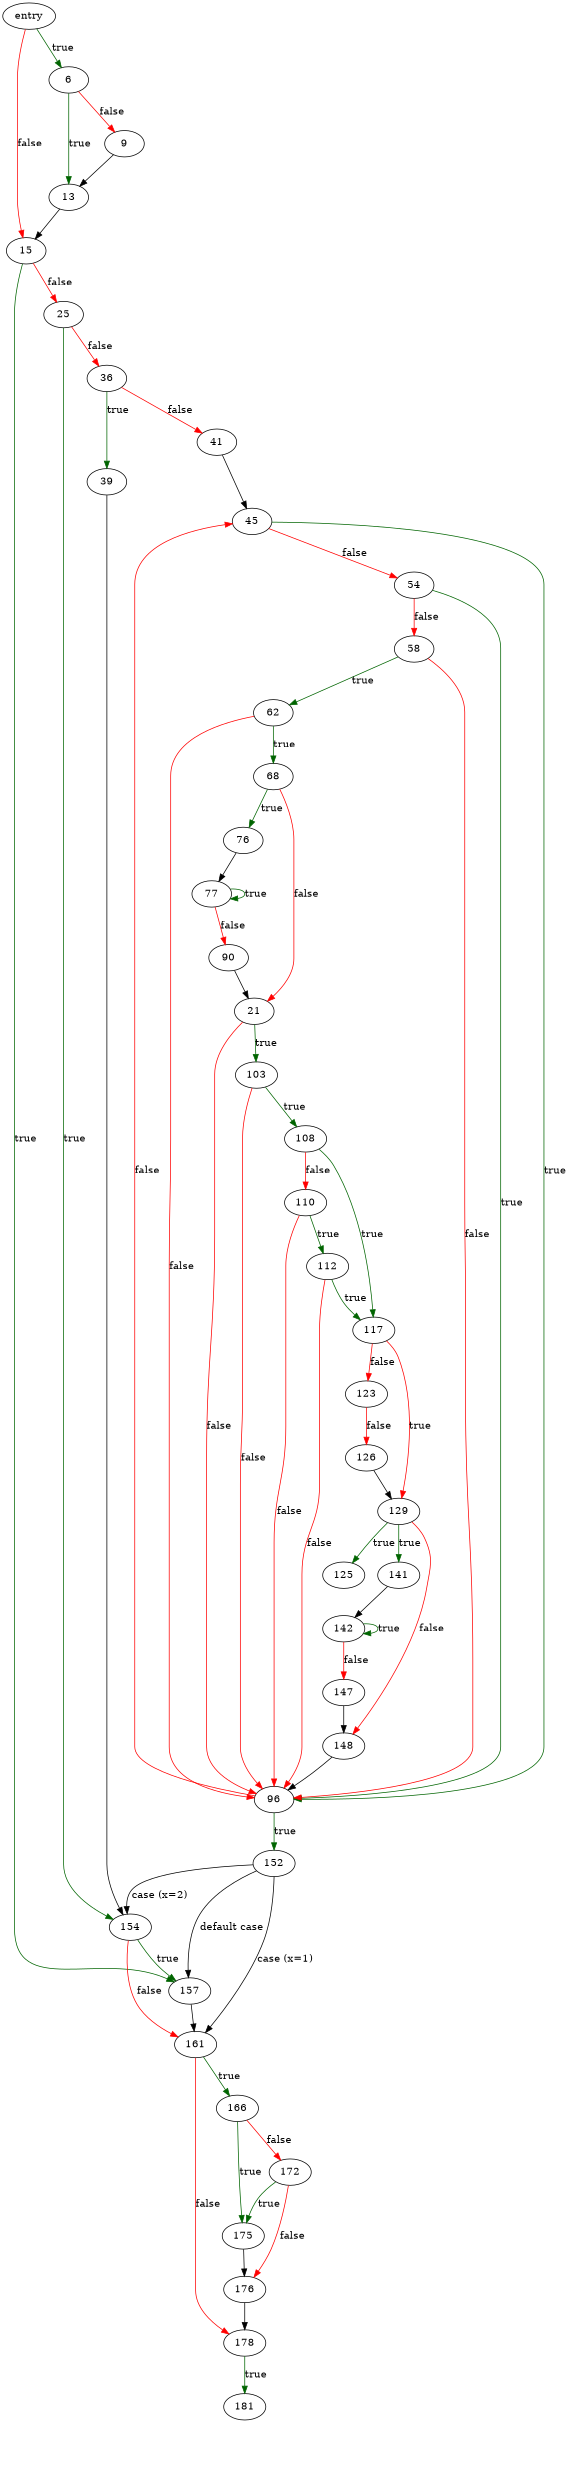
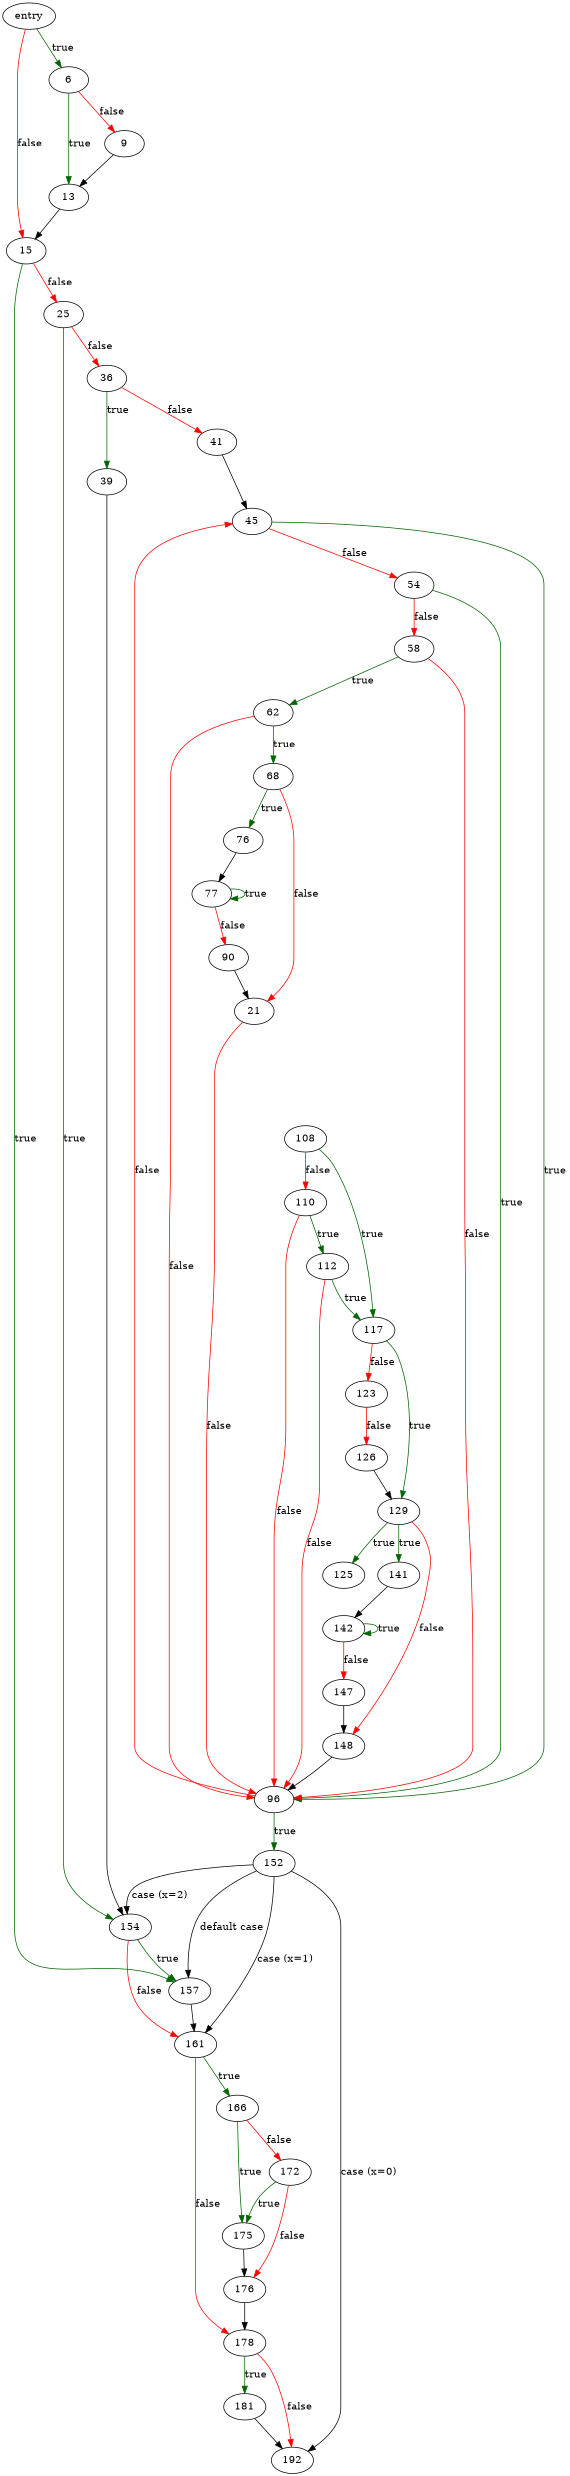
(256, 1075) -> none
(409, 1414) -> (409, 1414)
none -> (292, 2460)
